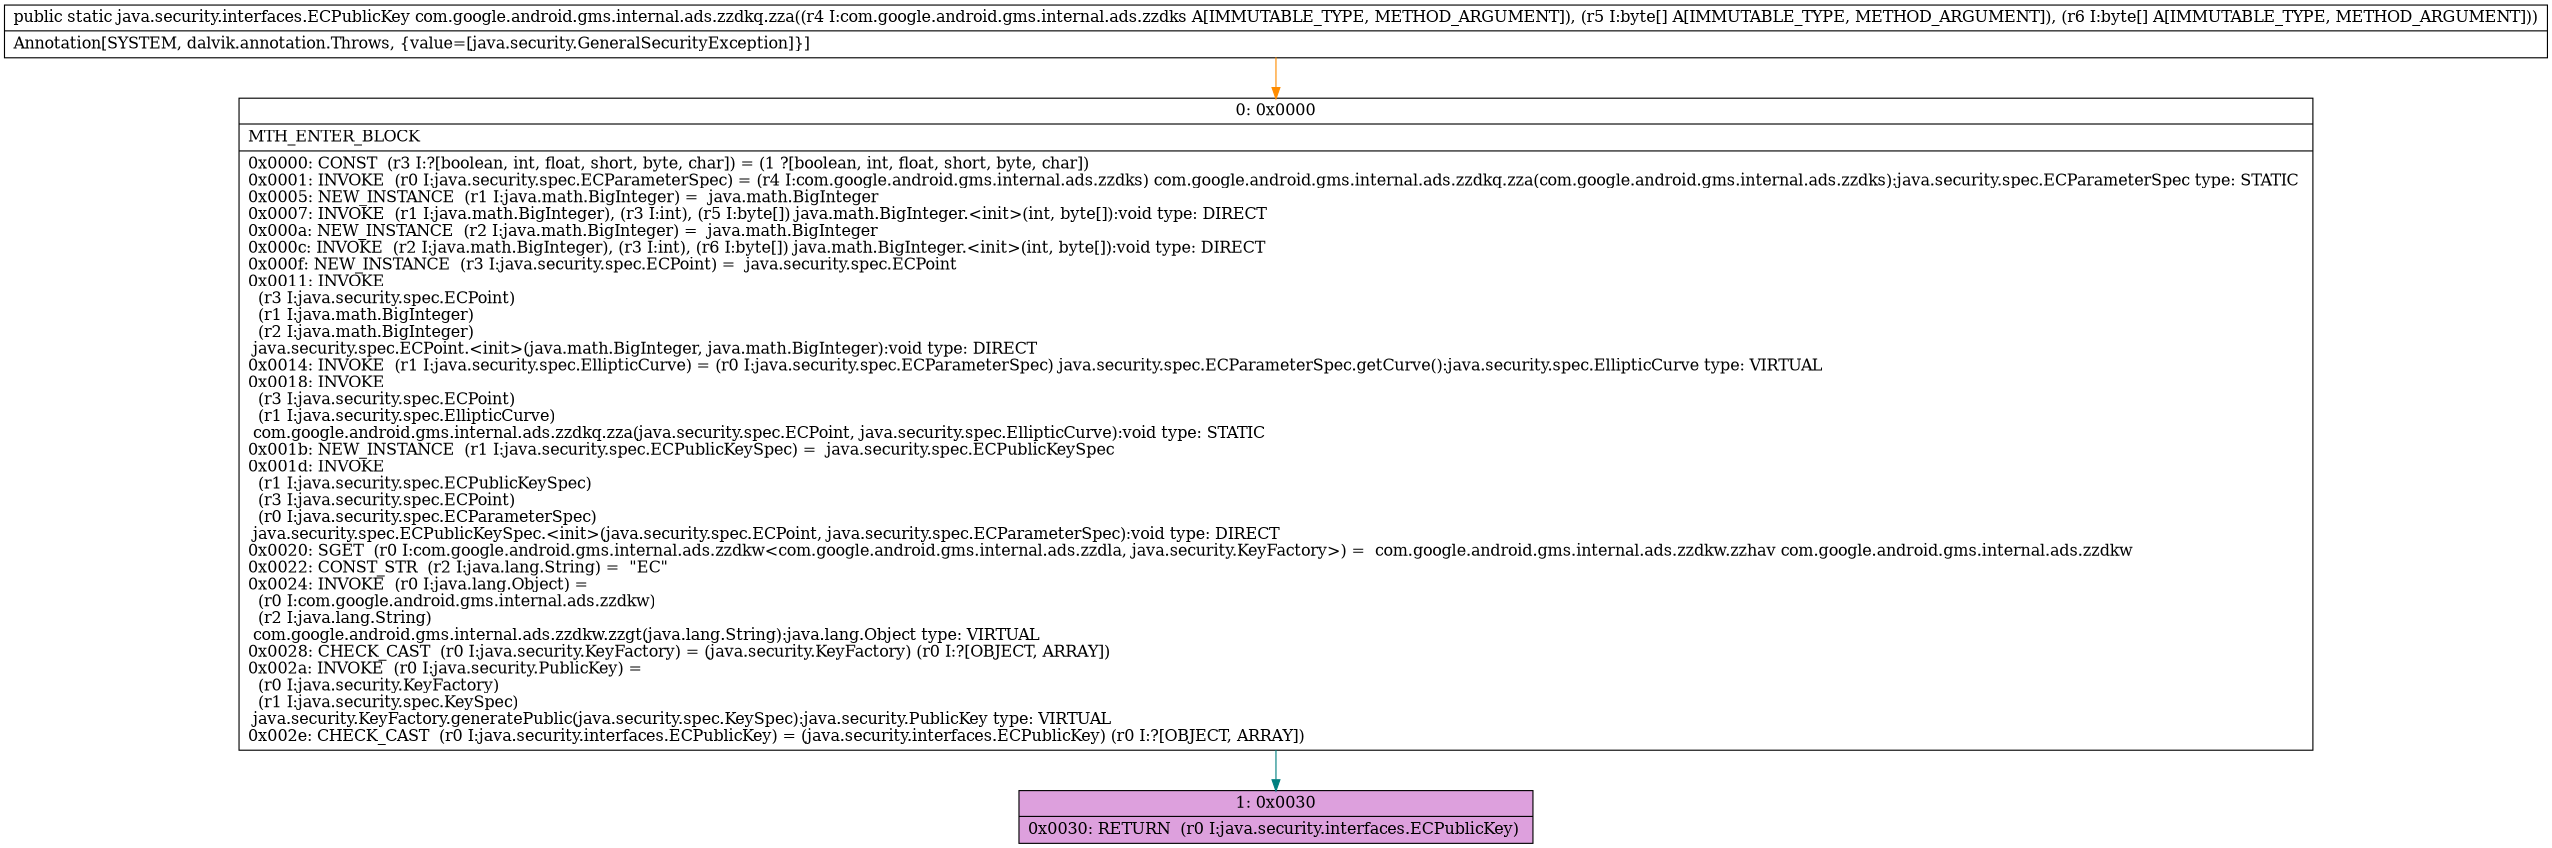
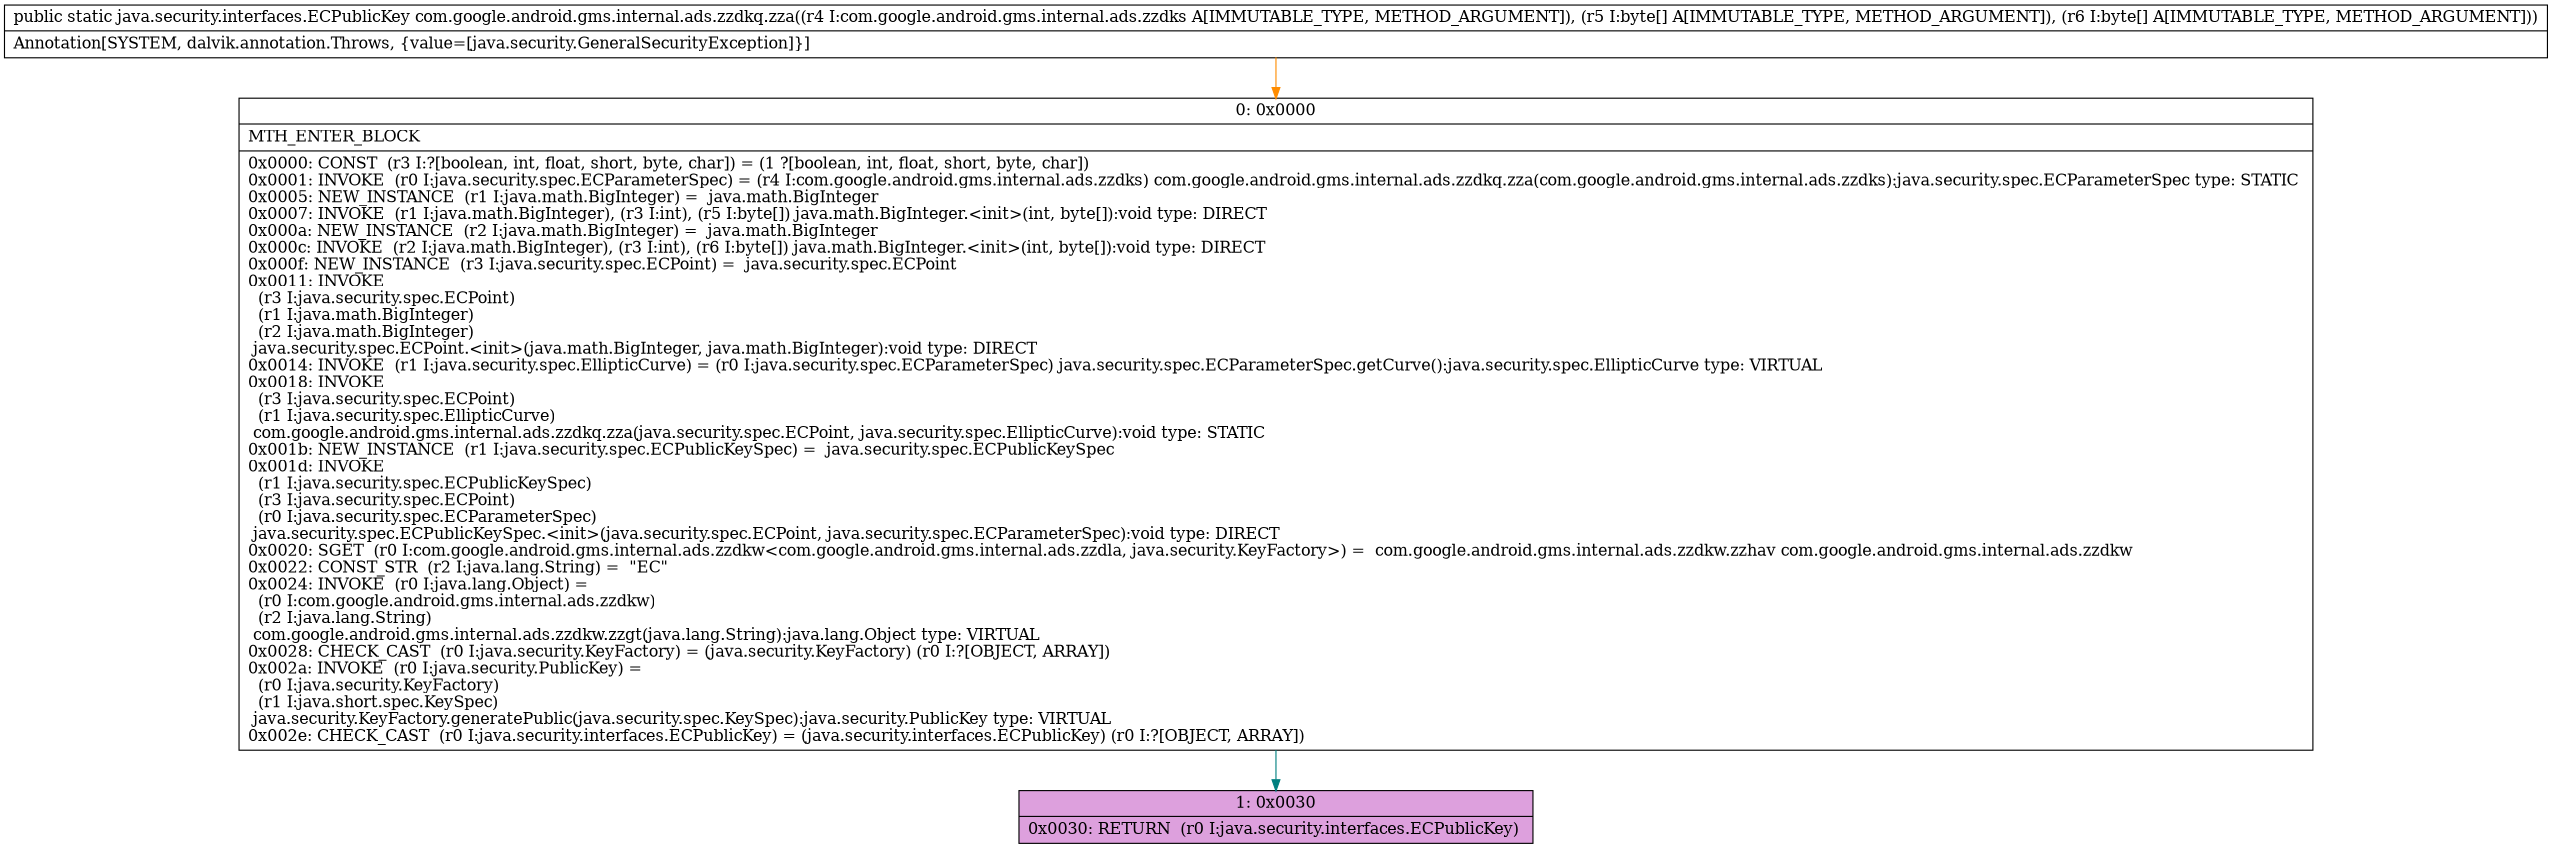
(383, 703) -> (373, 703)
